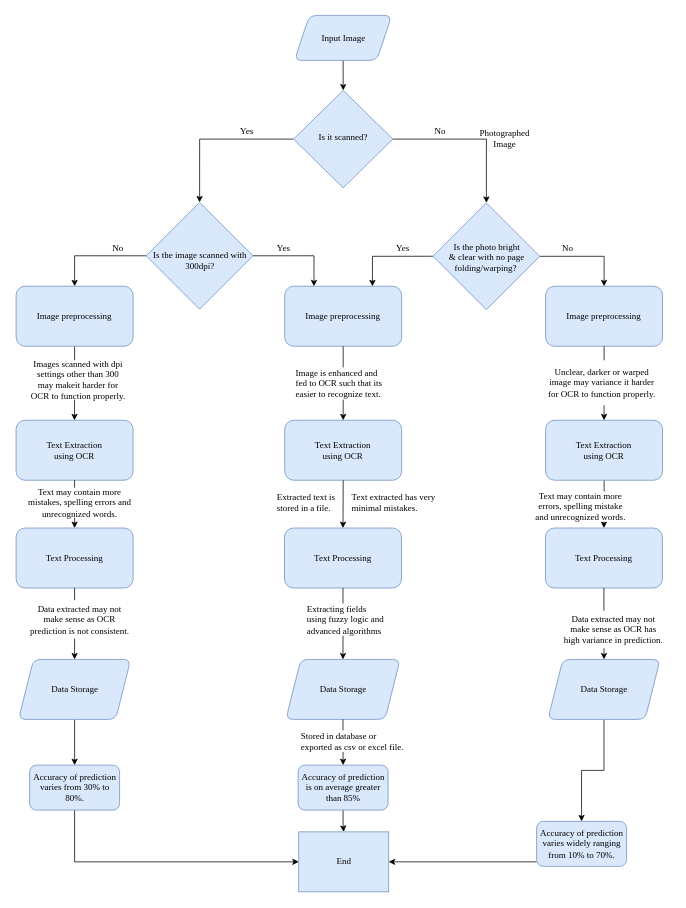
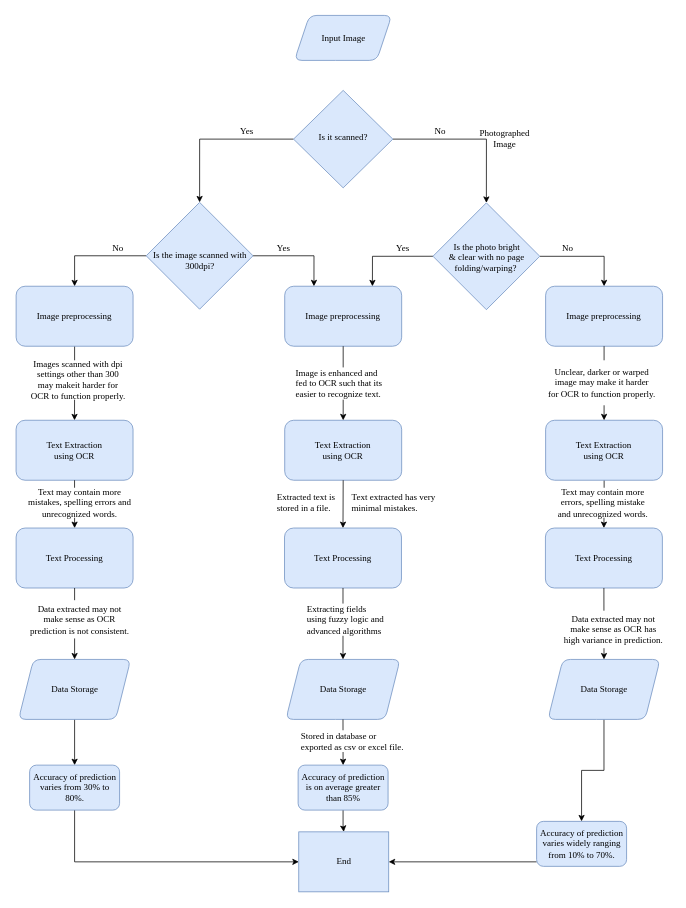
(343, 83) -> none
(602, 383) -> (602, 383)
(581, 507) -> (604, 503)
